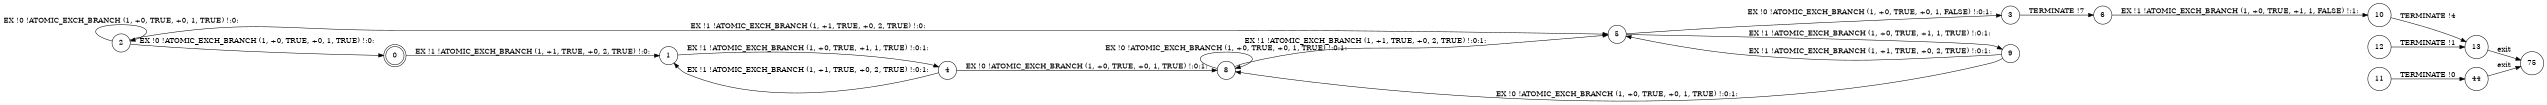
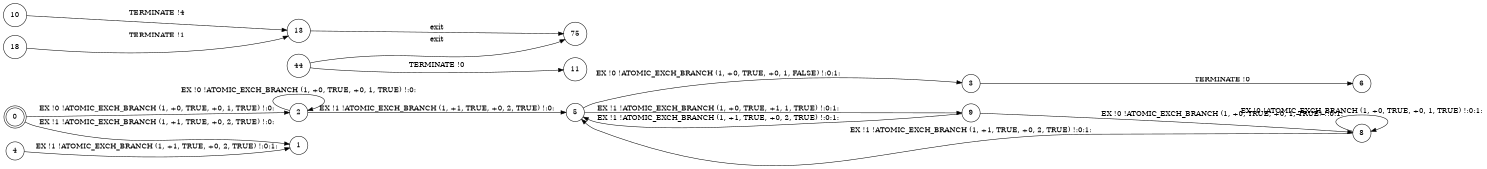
(2057, 11) -> (1222, 80)
(2237, 15) -> none
(2379, 47) -> (15, 47)
(254, 52) -> (155, 115)
(806, 53) -> none
(1084, 70) -> none
(2425, 79) -> (434, 73)
